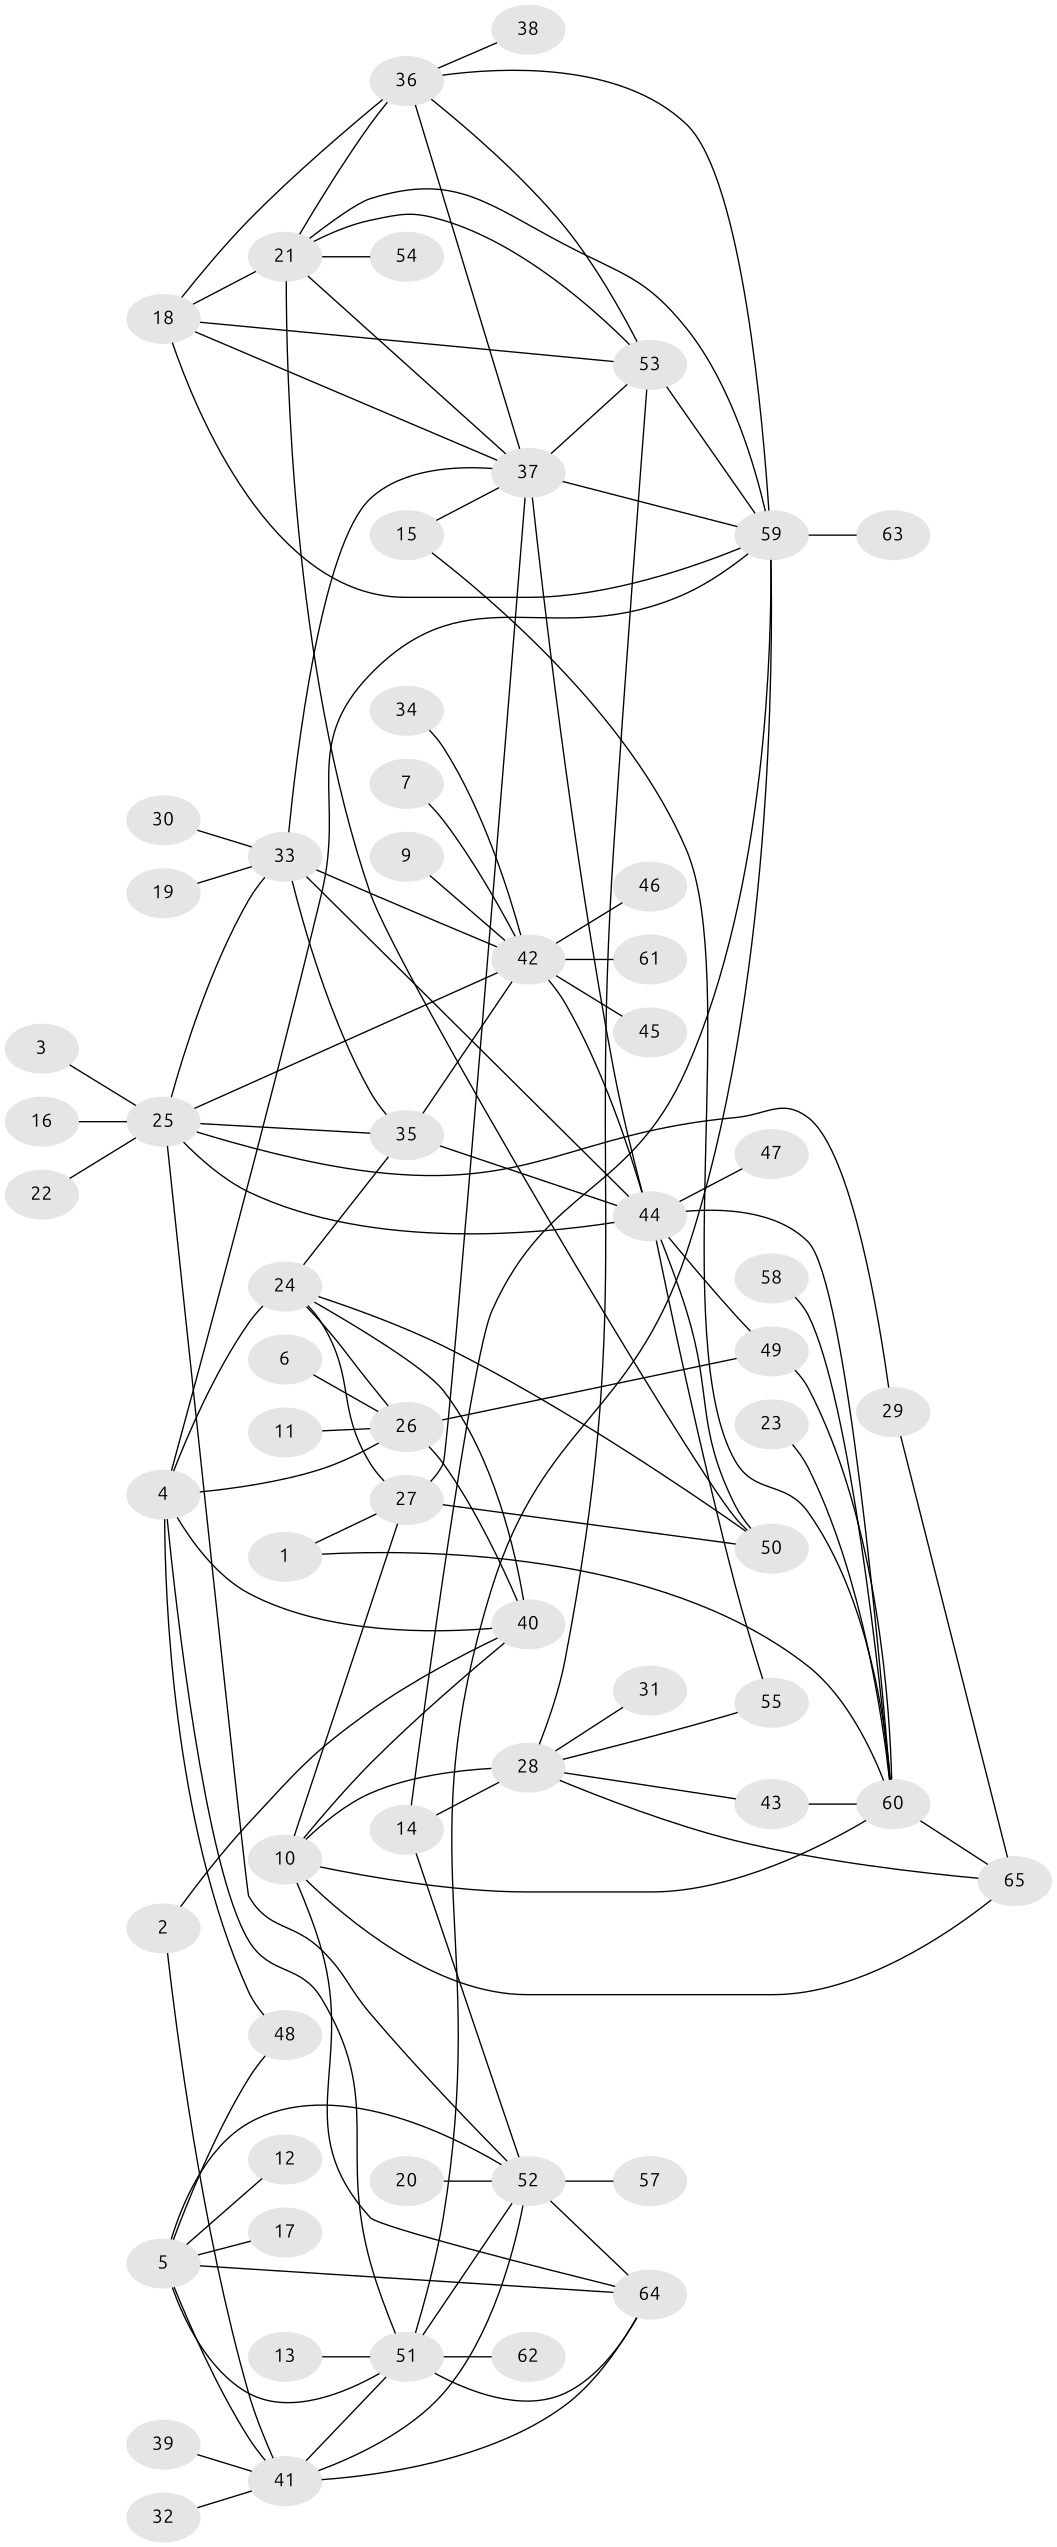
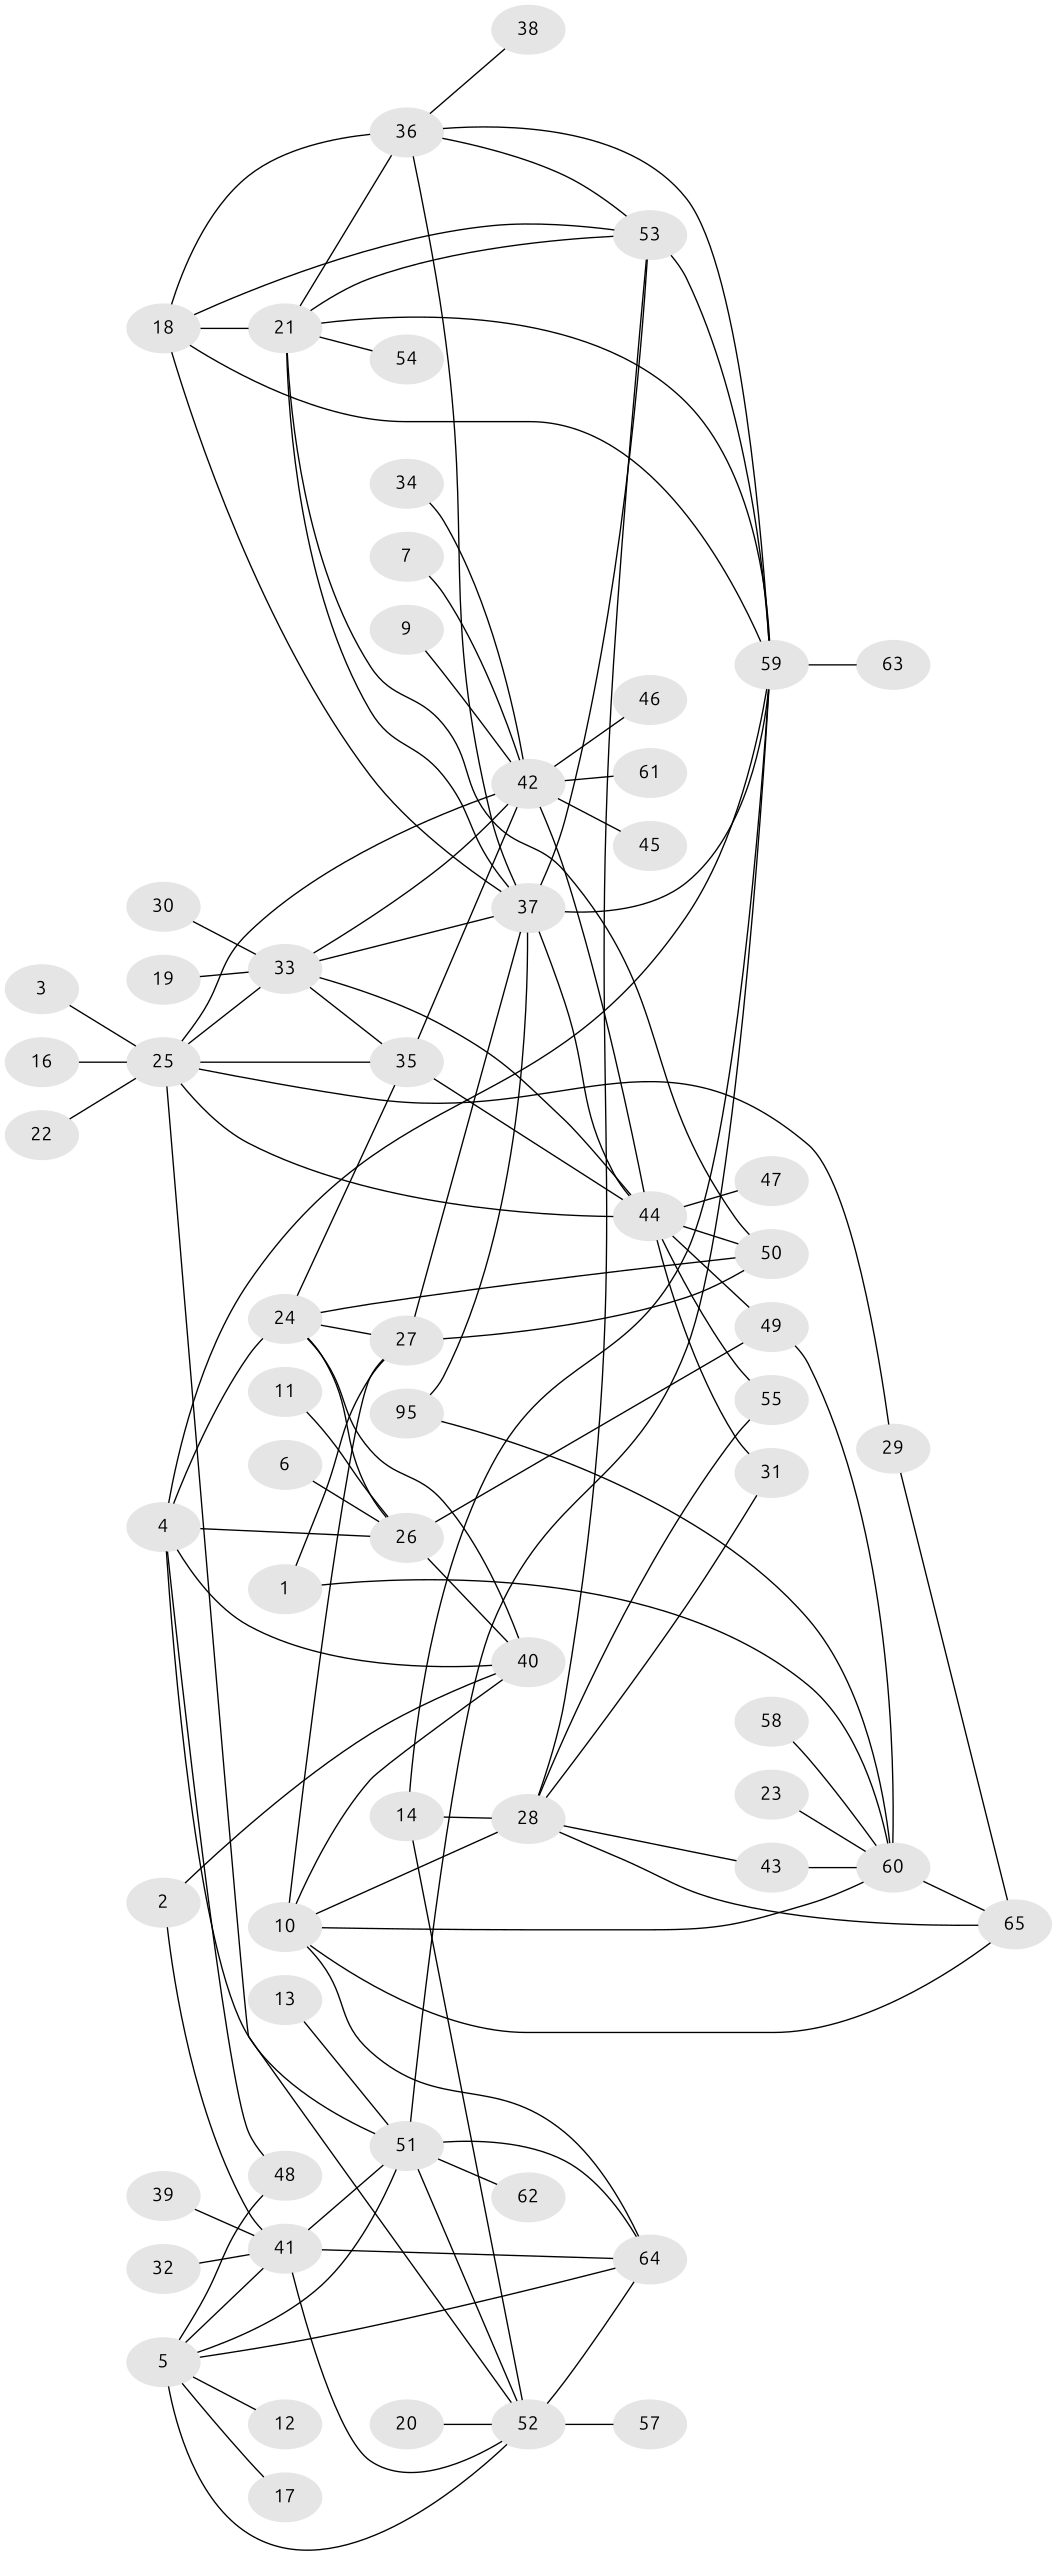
(407, 535) -> (407, 1414)
(854, 1444) -> (695, 1357)
